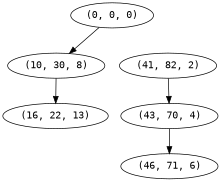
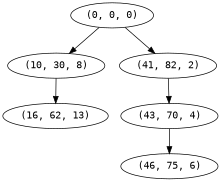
none -> (137, 38)
(56, 116) -> (56, 116)
(169, 166) -> (169, 166)
